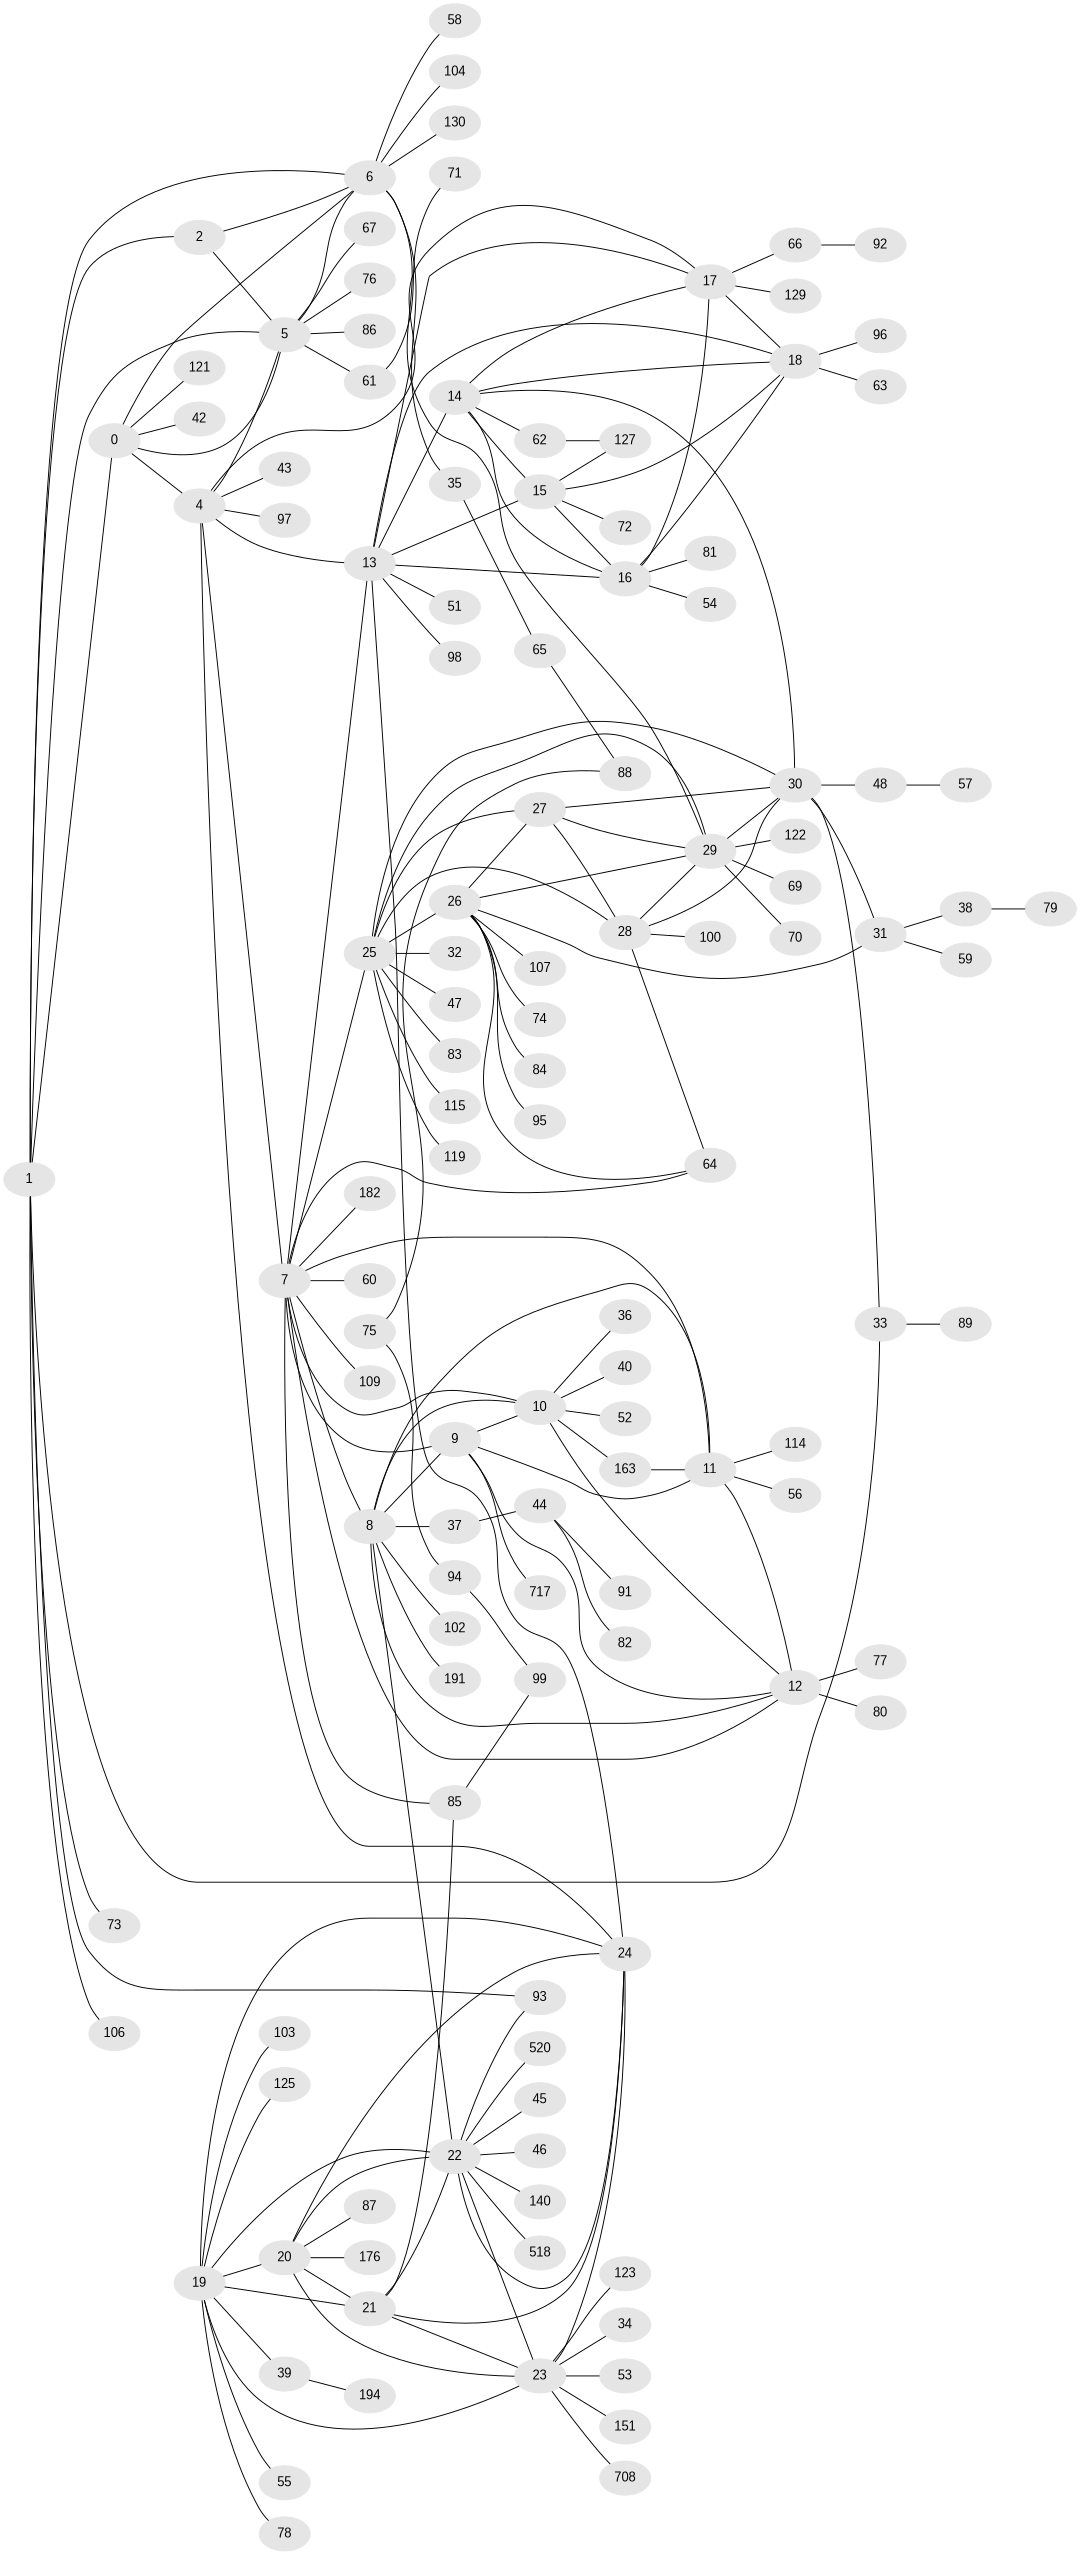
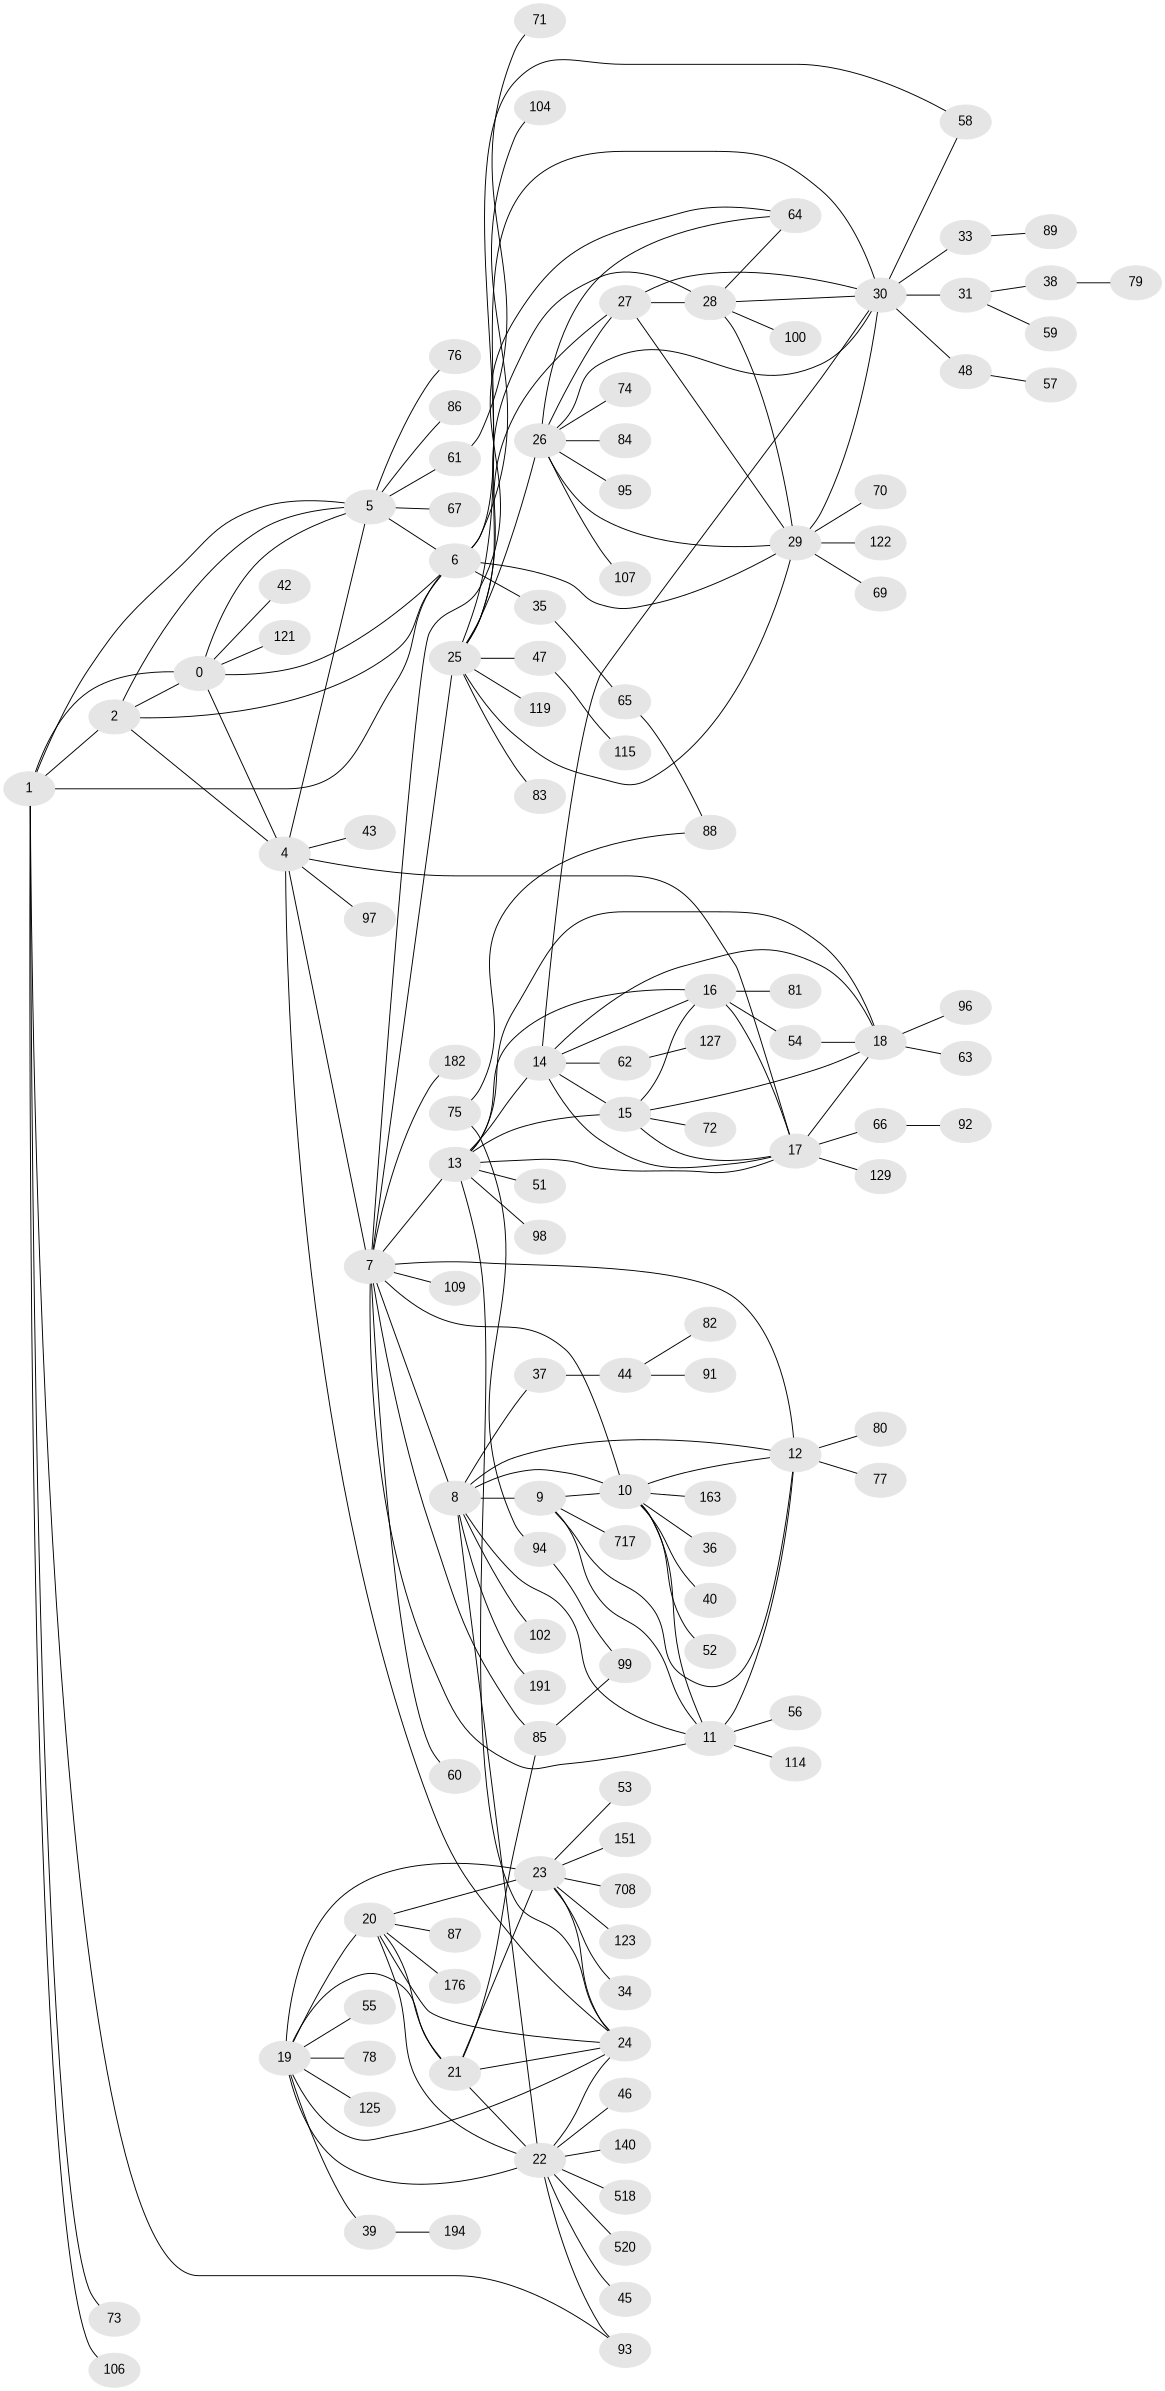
(455, 123) -> none
none -> (923, 208)
(583, 466) -> (702, 1159)
(718, 468) -> (838, 1042)
(276, 551) -> (196, 783)
none -> (157, 695)
(455, 953) -> none
(667, 973) -> (708, 361)
(414, 1056) -> (583, 706)
(314, 1405) -> none
(668, 1470) -> (674, 1618)
(388, 1882) -> none
(285, 2034) -> none
(501, 2276) -> none
